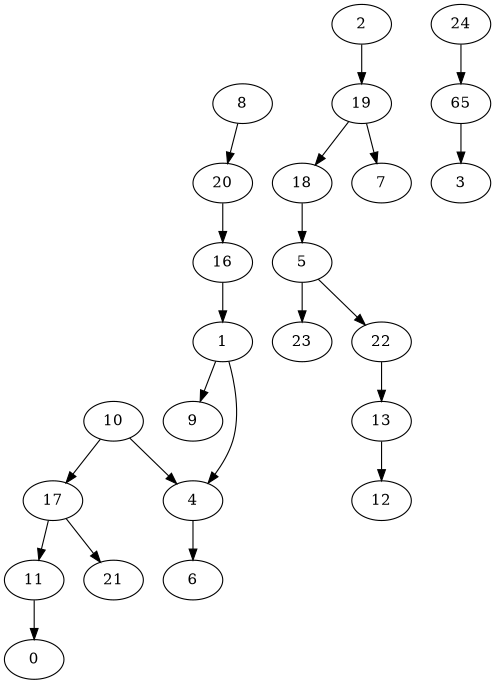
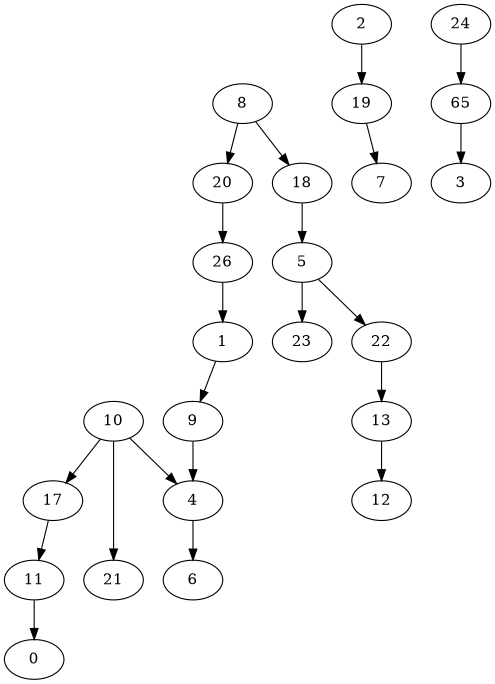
(335, 139) -> (269, 139)
(223, 262) -> (223, 262)
(236, 420) -> (193, 456)
(80, 536) -> (114, 495)
